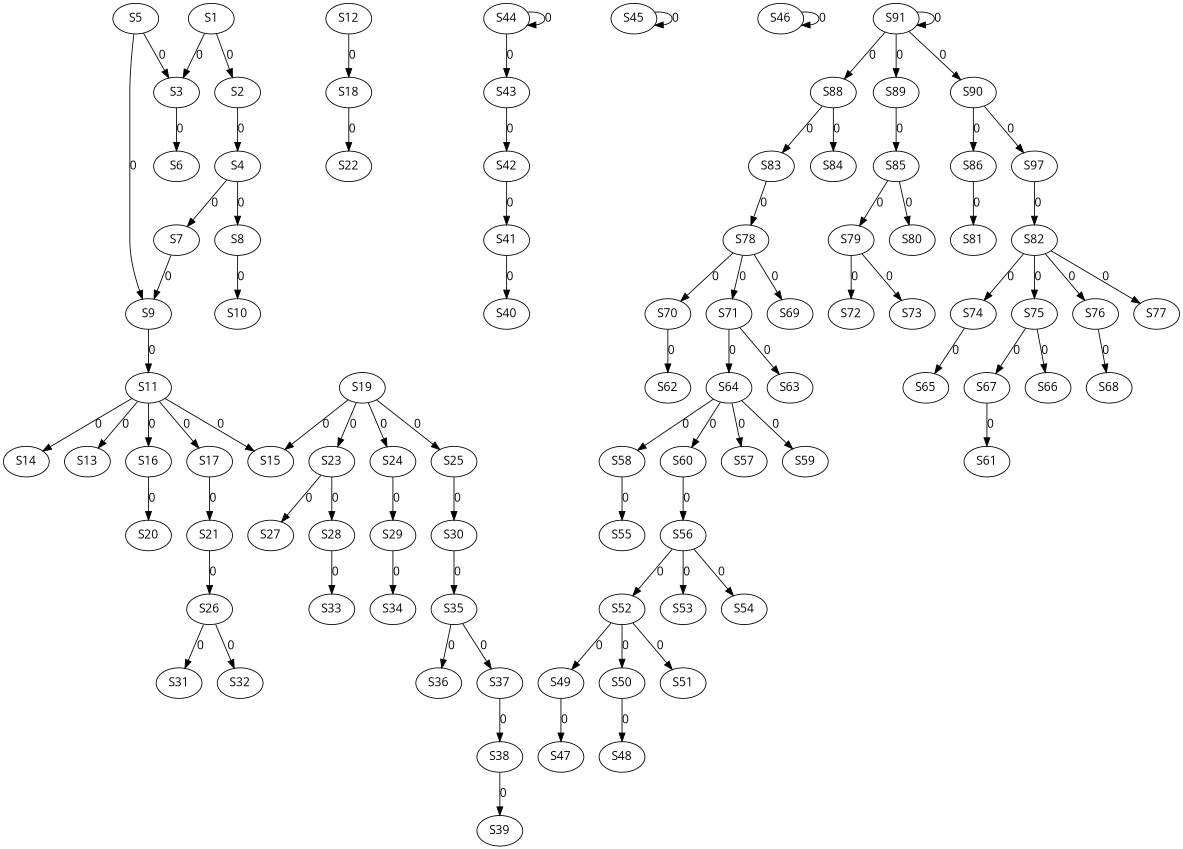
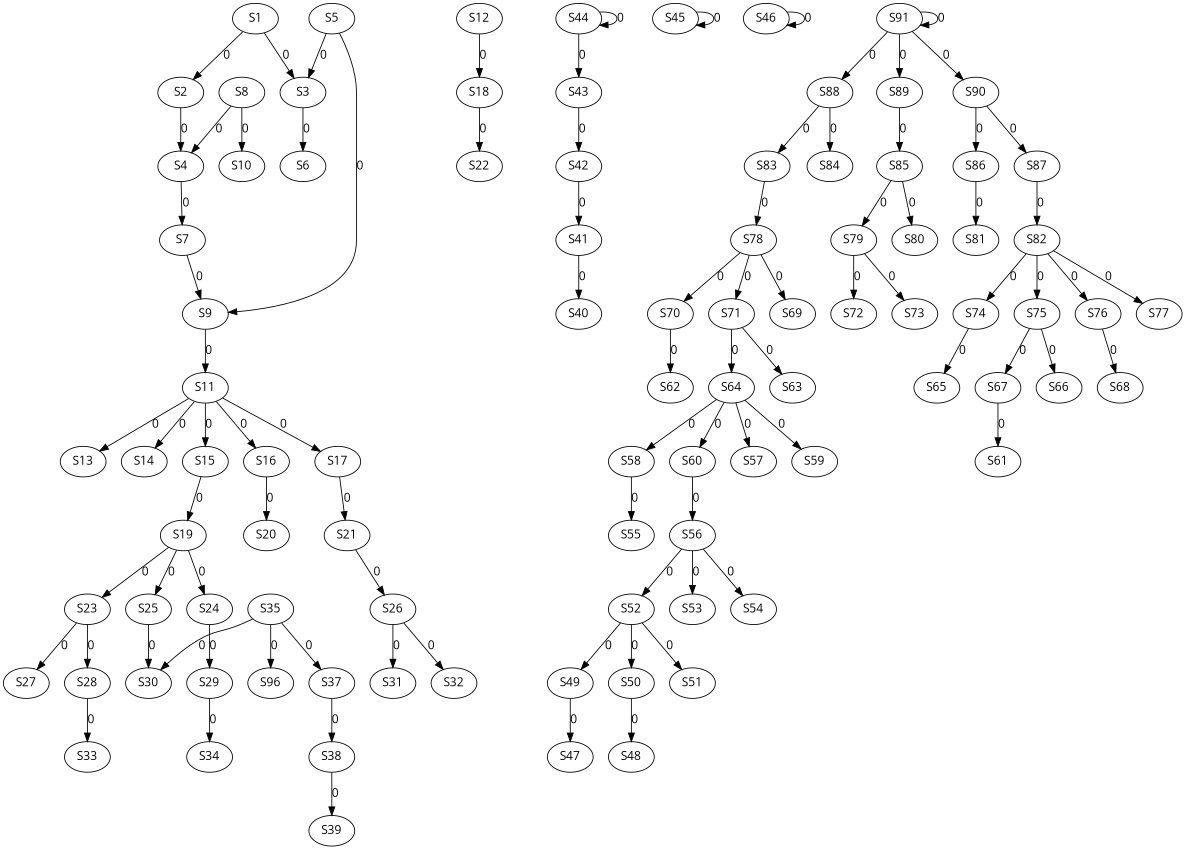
(1034, 166) -> (1037, 166)
(238, 199) -> (214, 126)
(320, 422) -> (196, 494)
(454, 568) -> (202, 638)
(439, 683) -> (271, 683)
